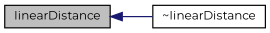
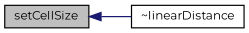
(57, 17) -> (47, 17)
